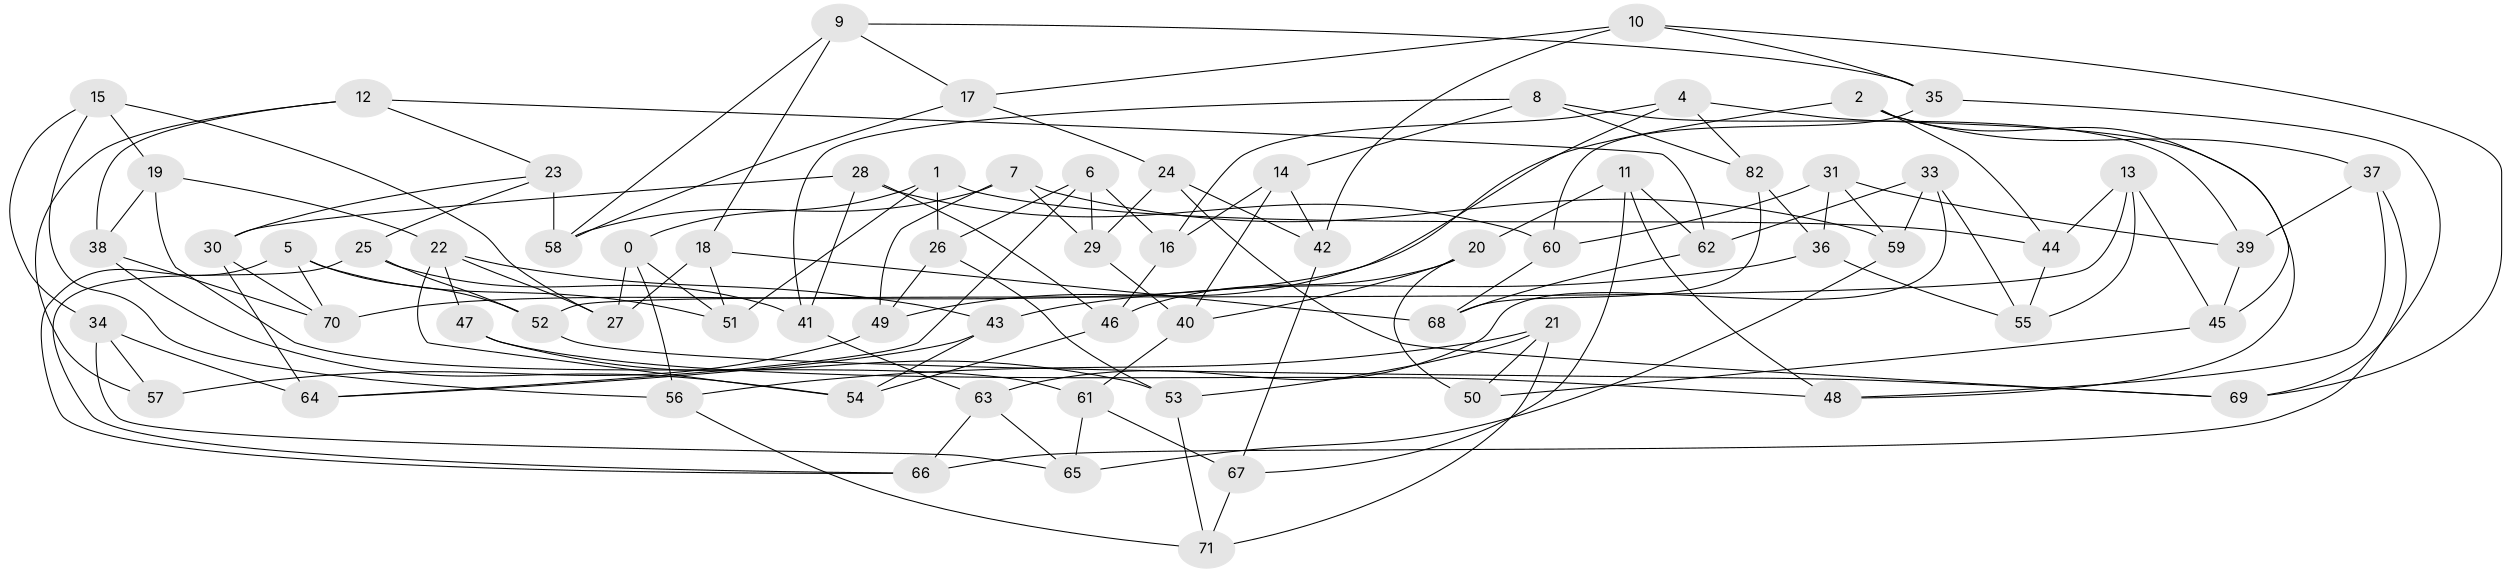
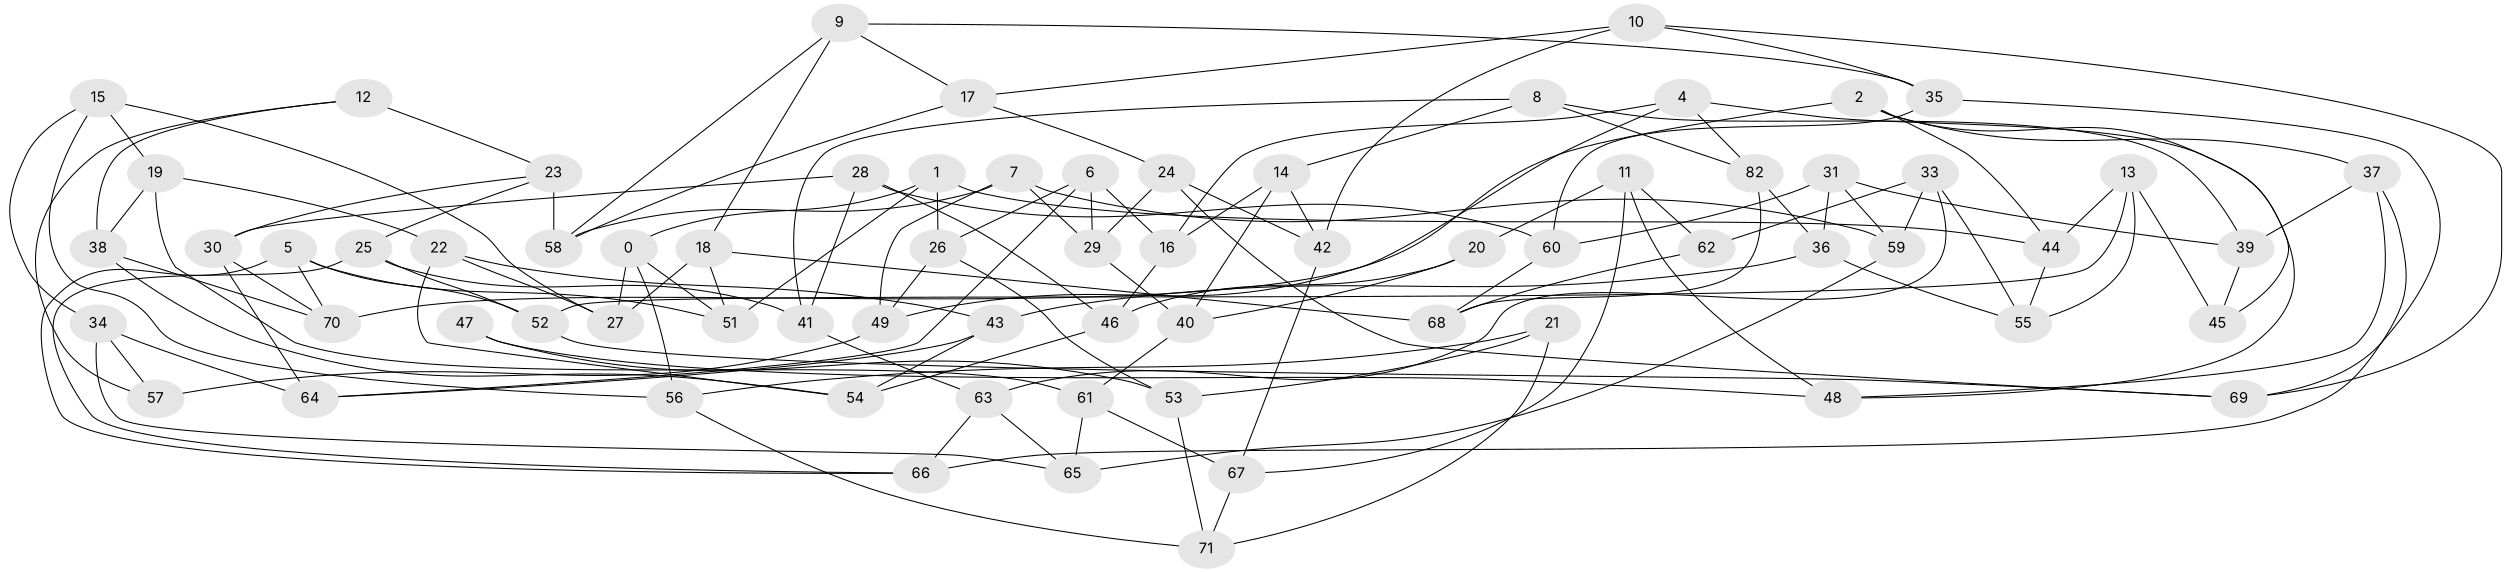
(1071, 126) -> none
(452, 286) -> none
(1473, 399) -> none
